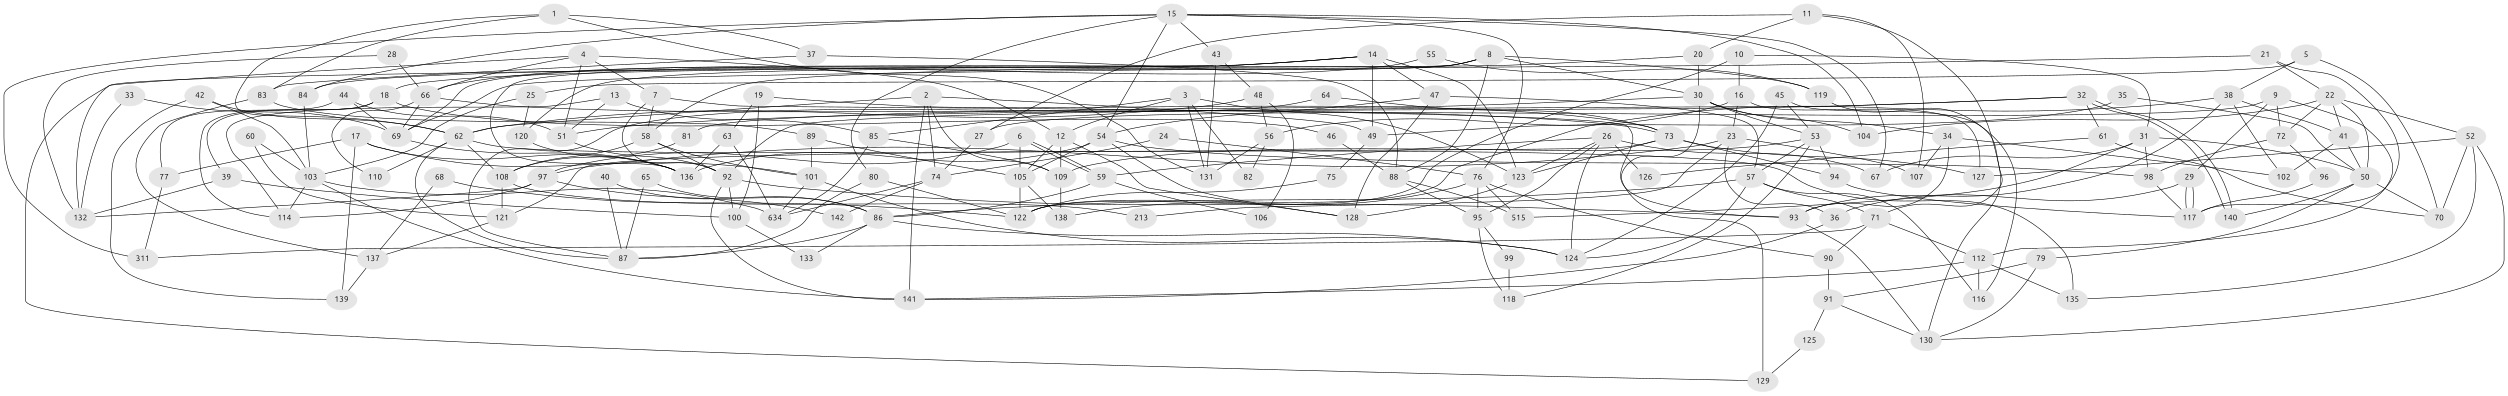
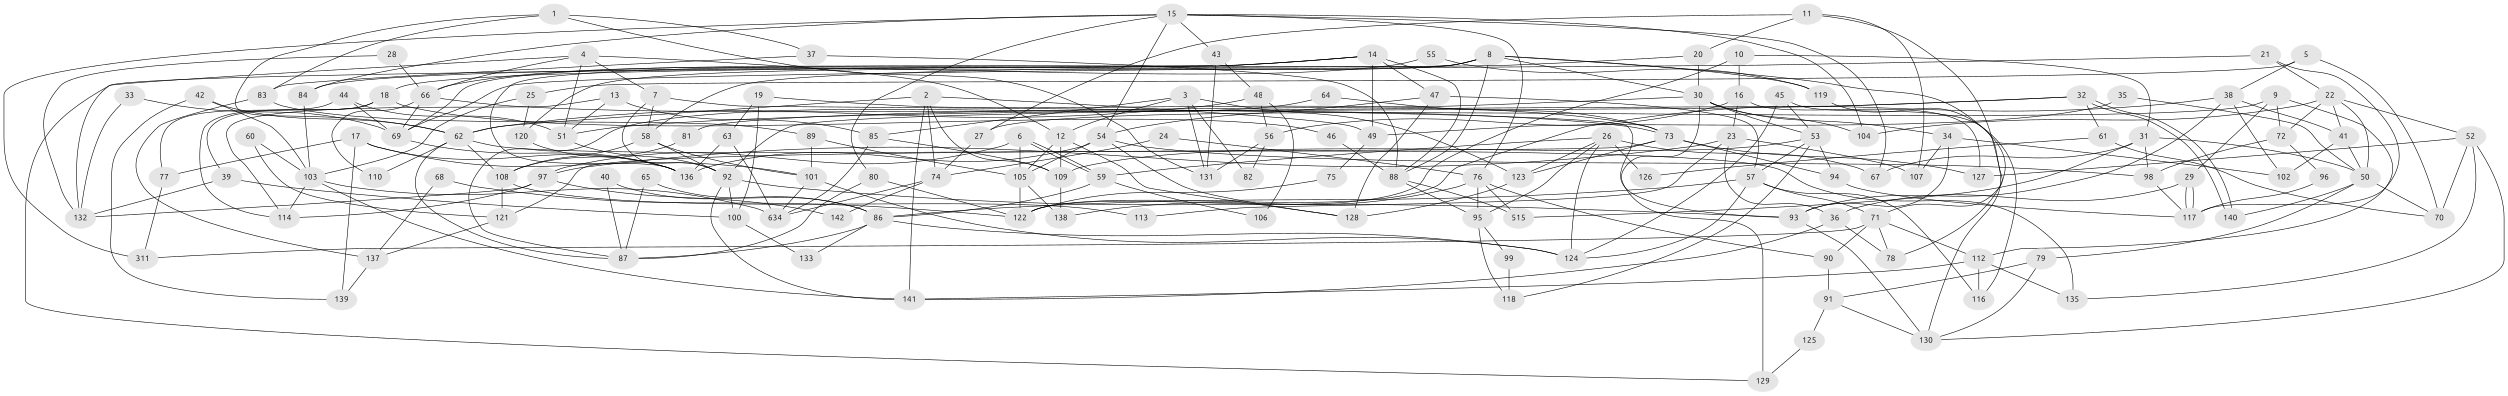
(1470, 90) -> (1460, 102)
(1141, 218) -> (1141, 218)
none -> (1891, 259)
